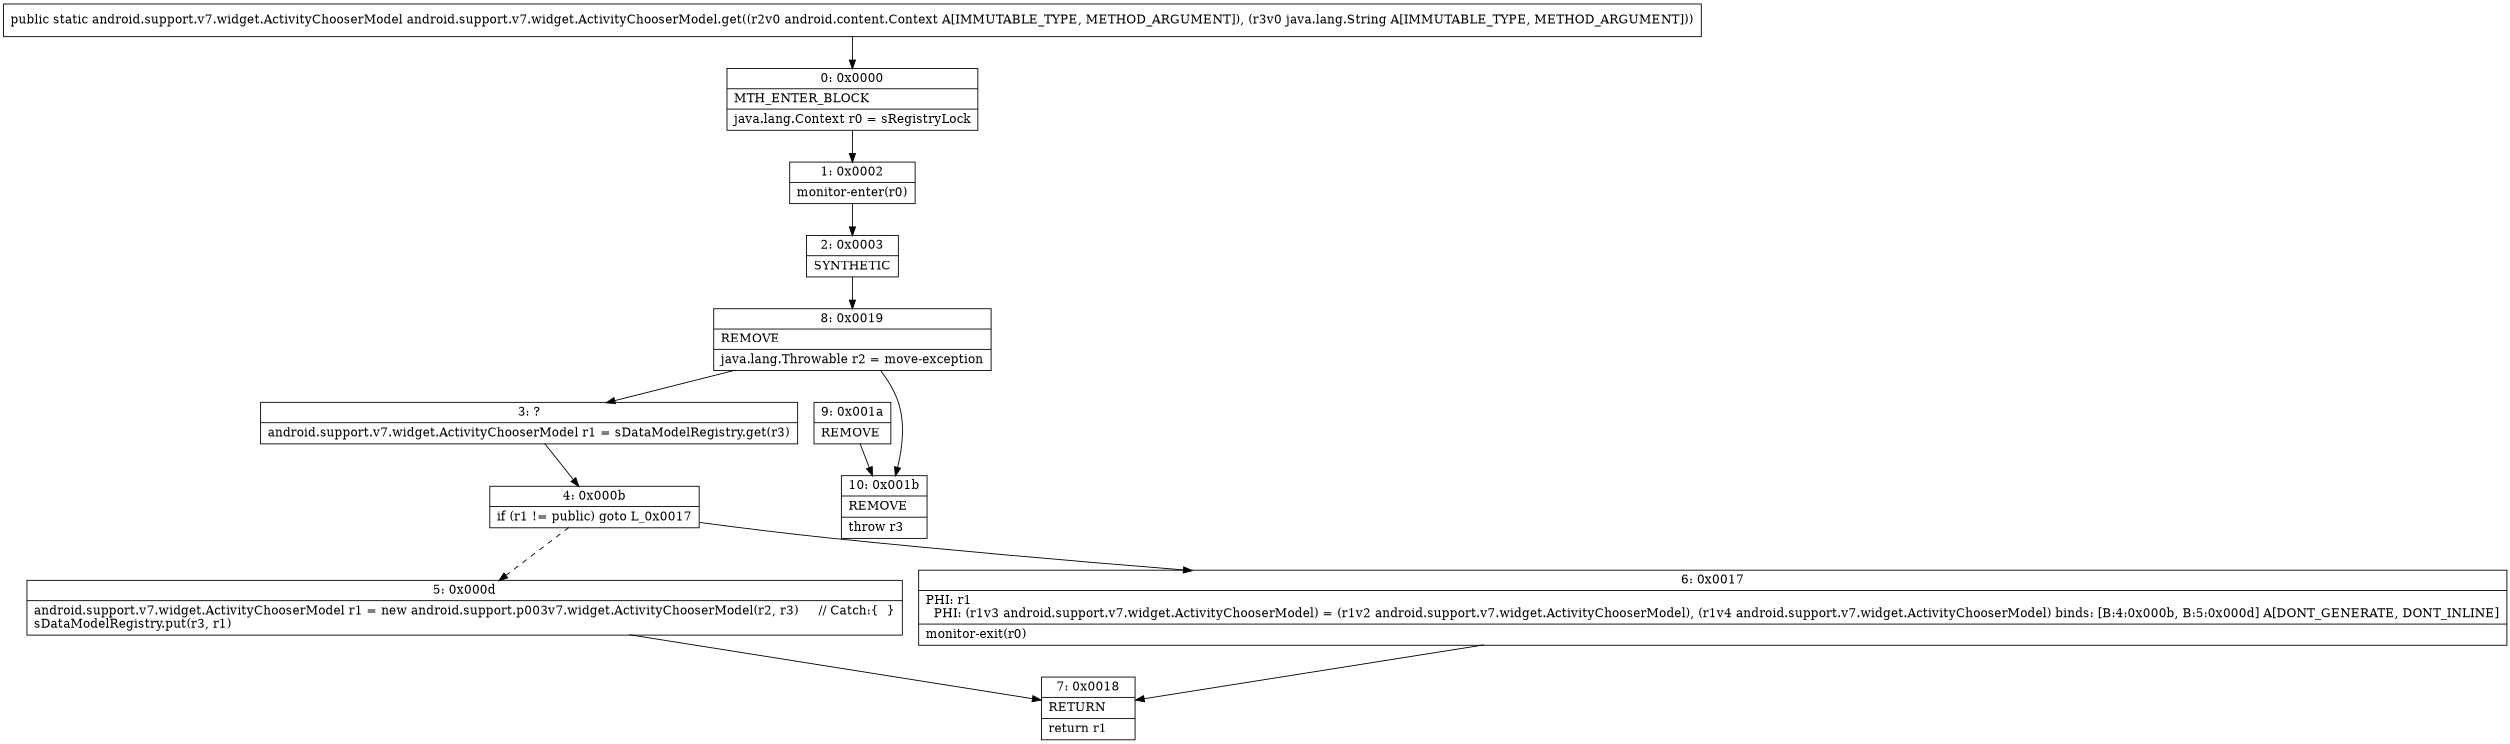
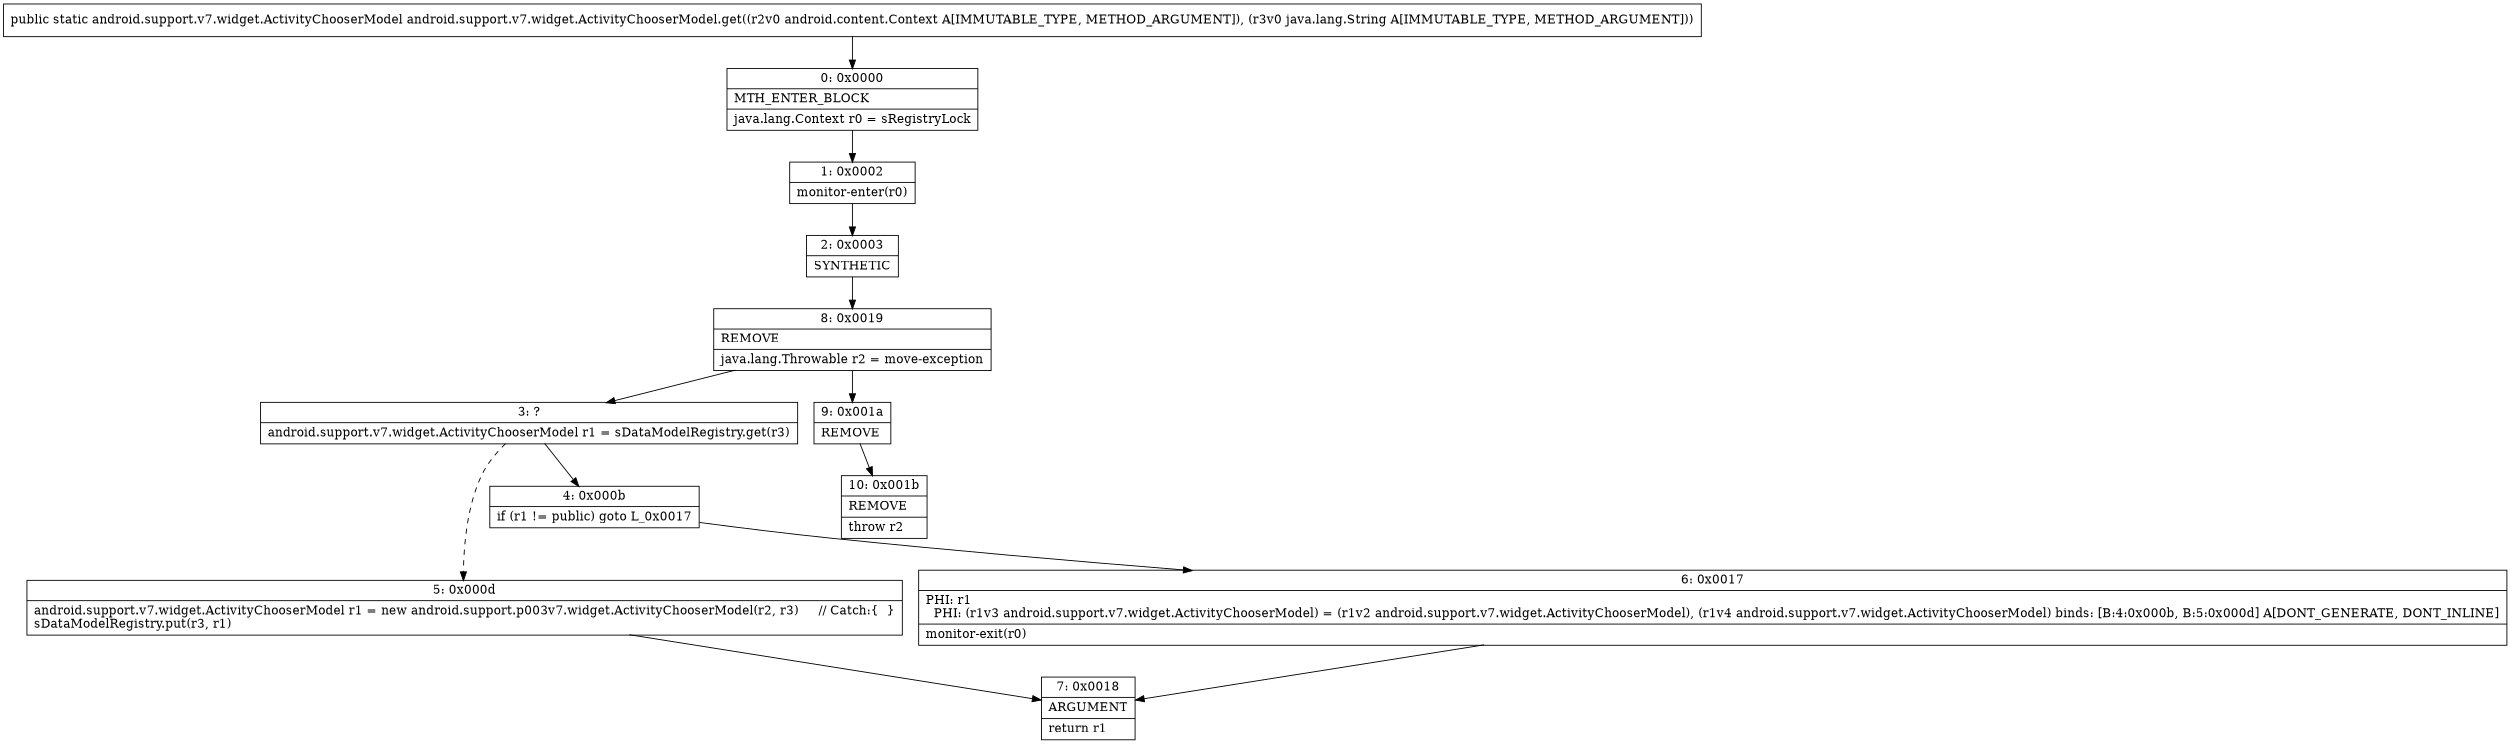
(901, 416) -> (852, 382)
(876, 527) -> (876, 527)
(537, 551) -> (472, 503)
(1077, 708) -> (1088, 708)
